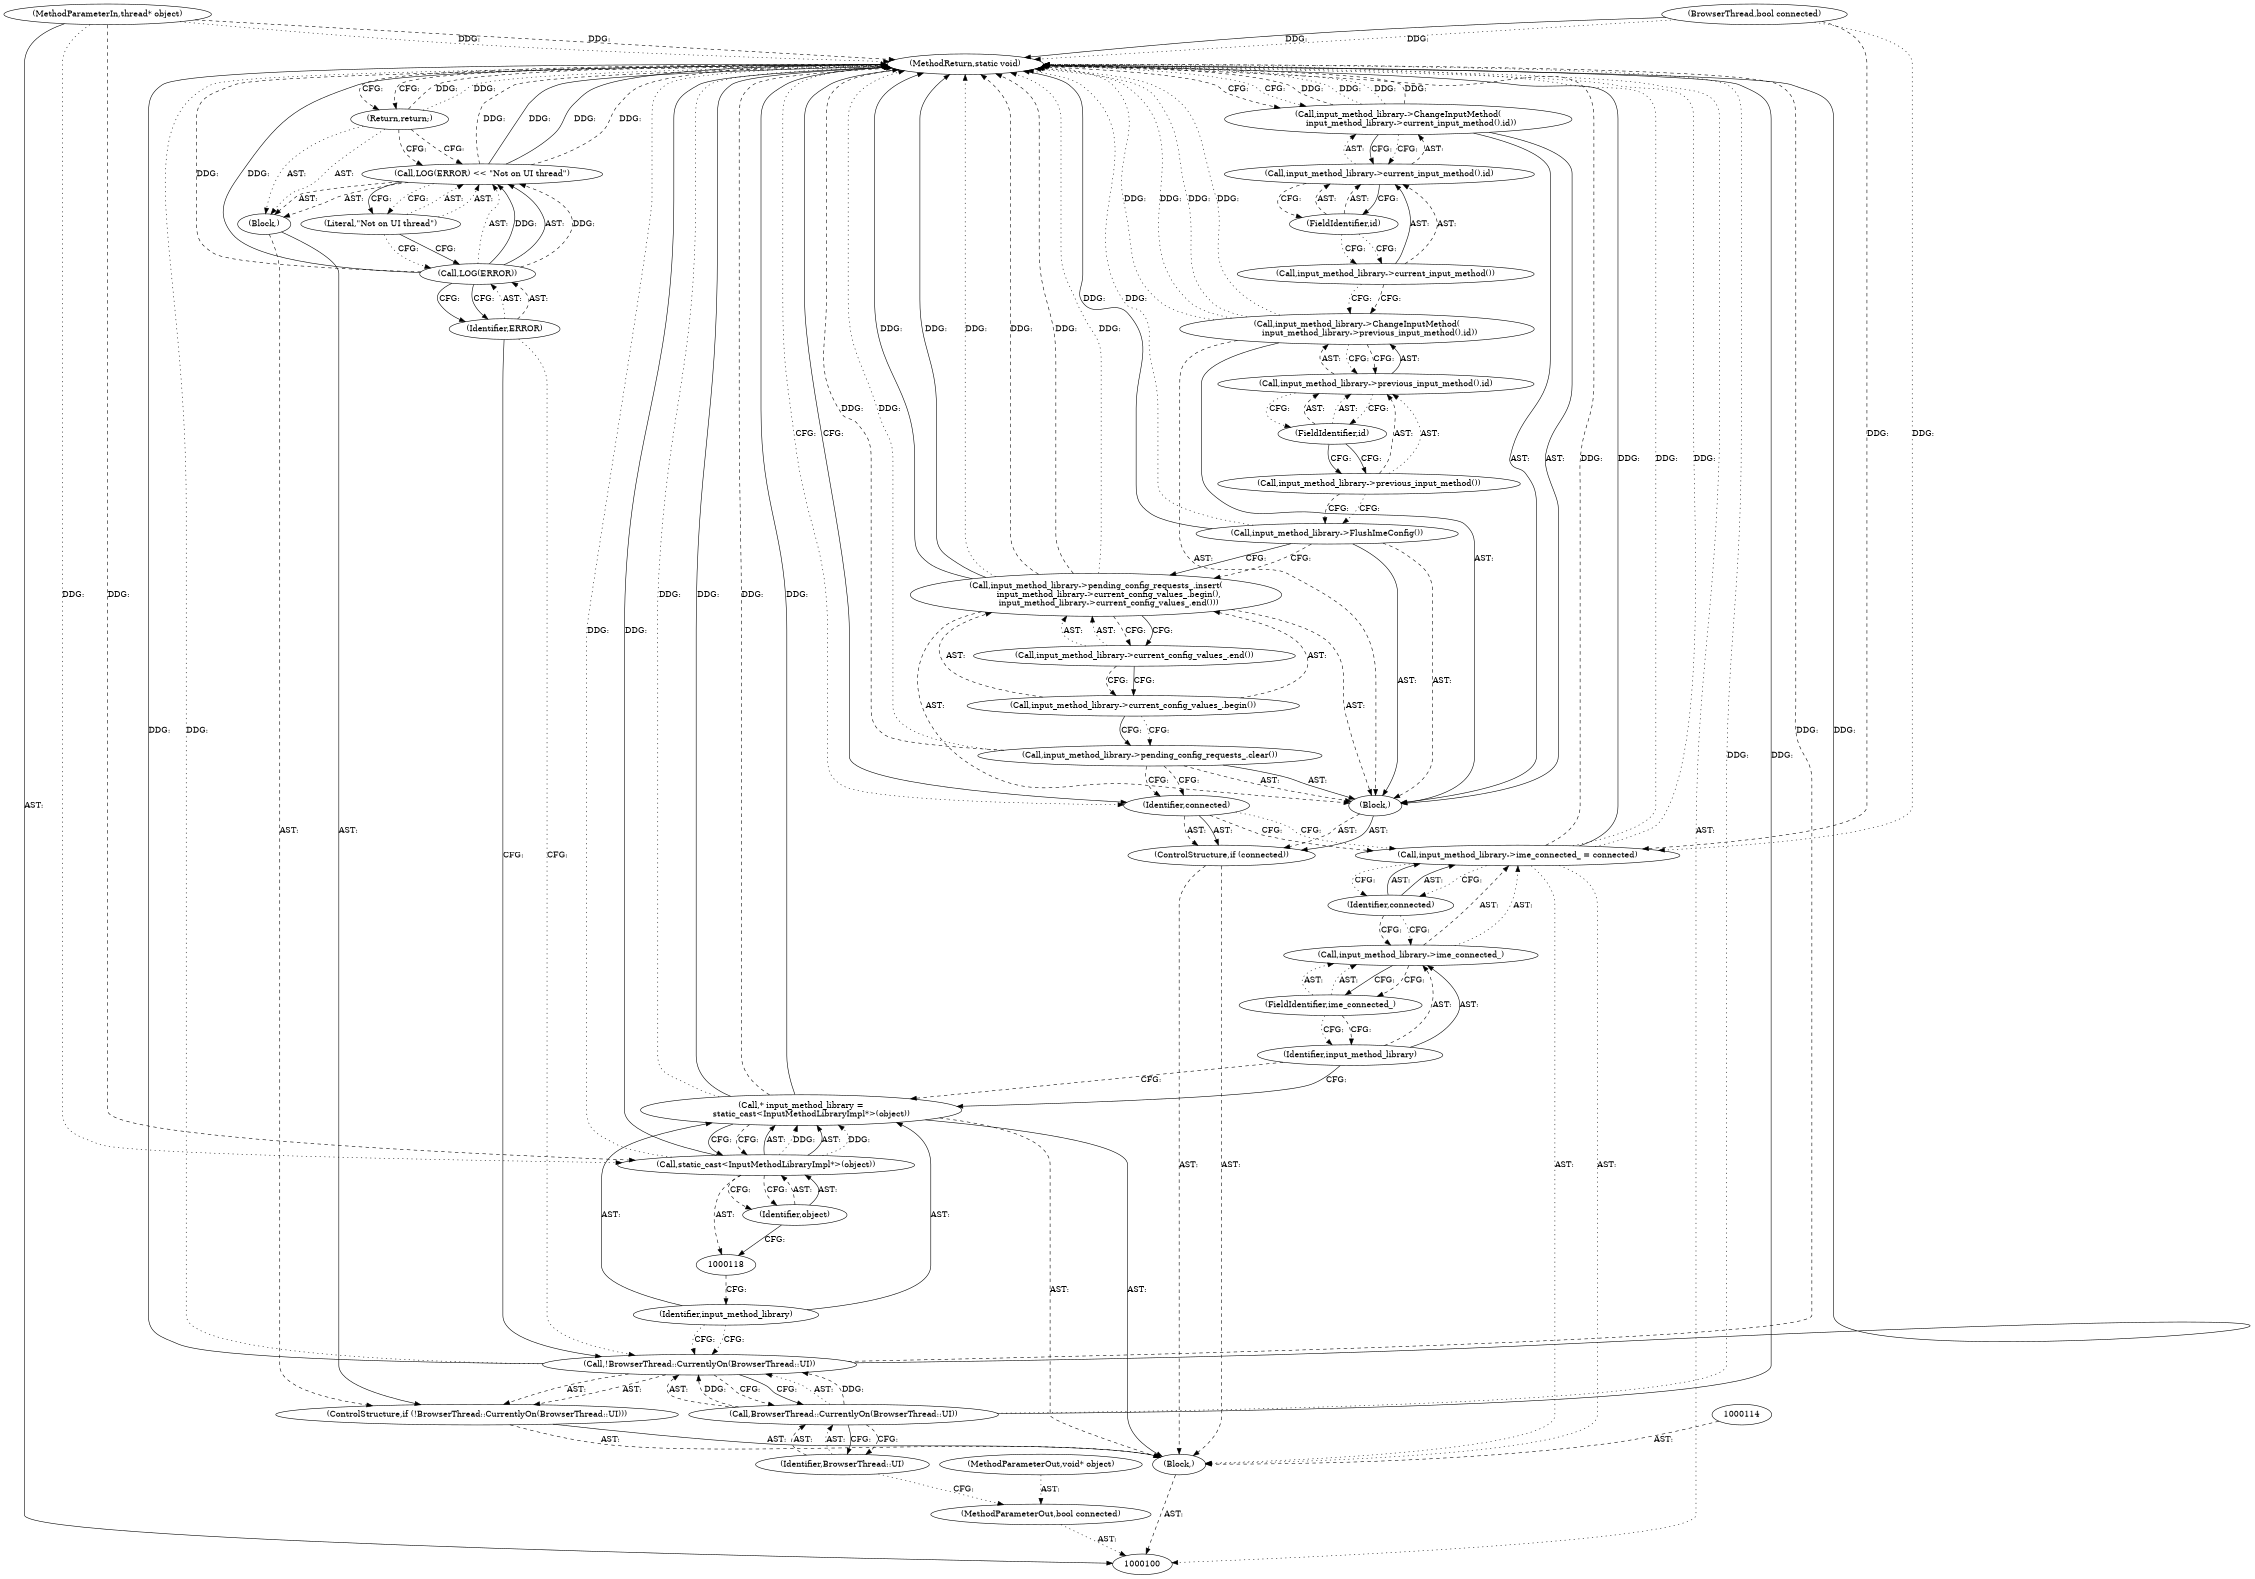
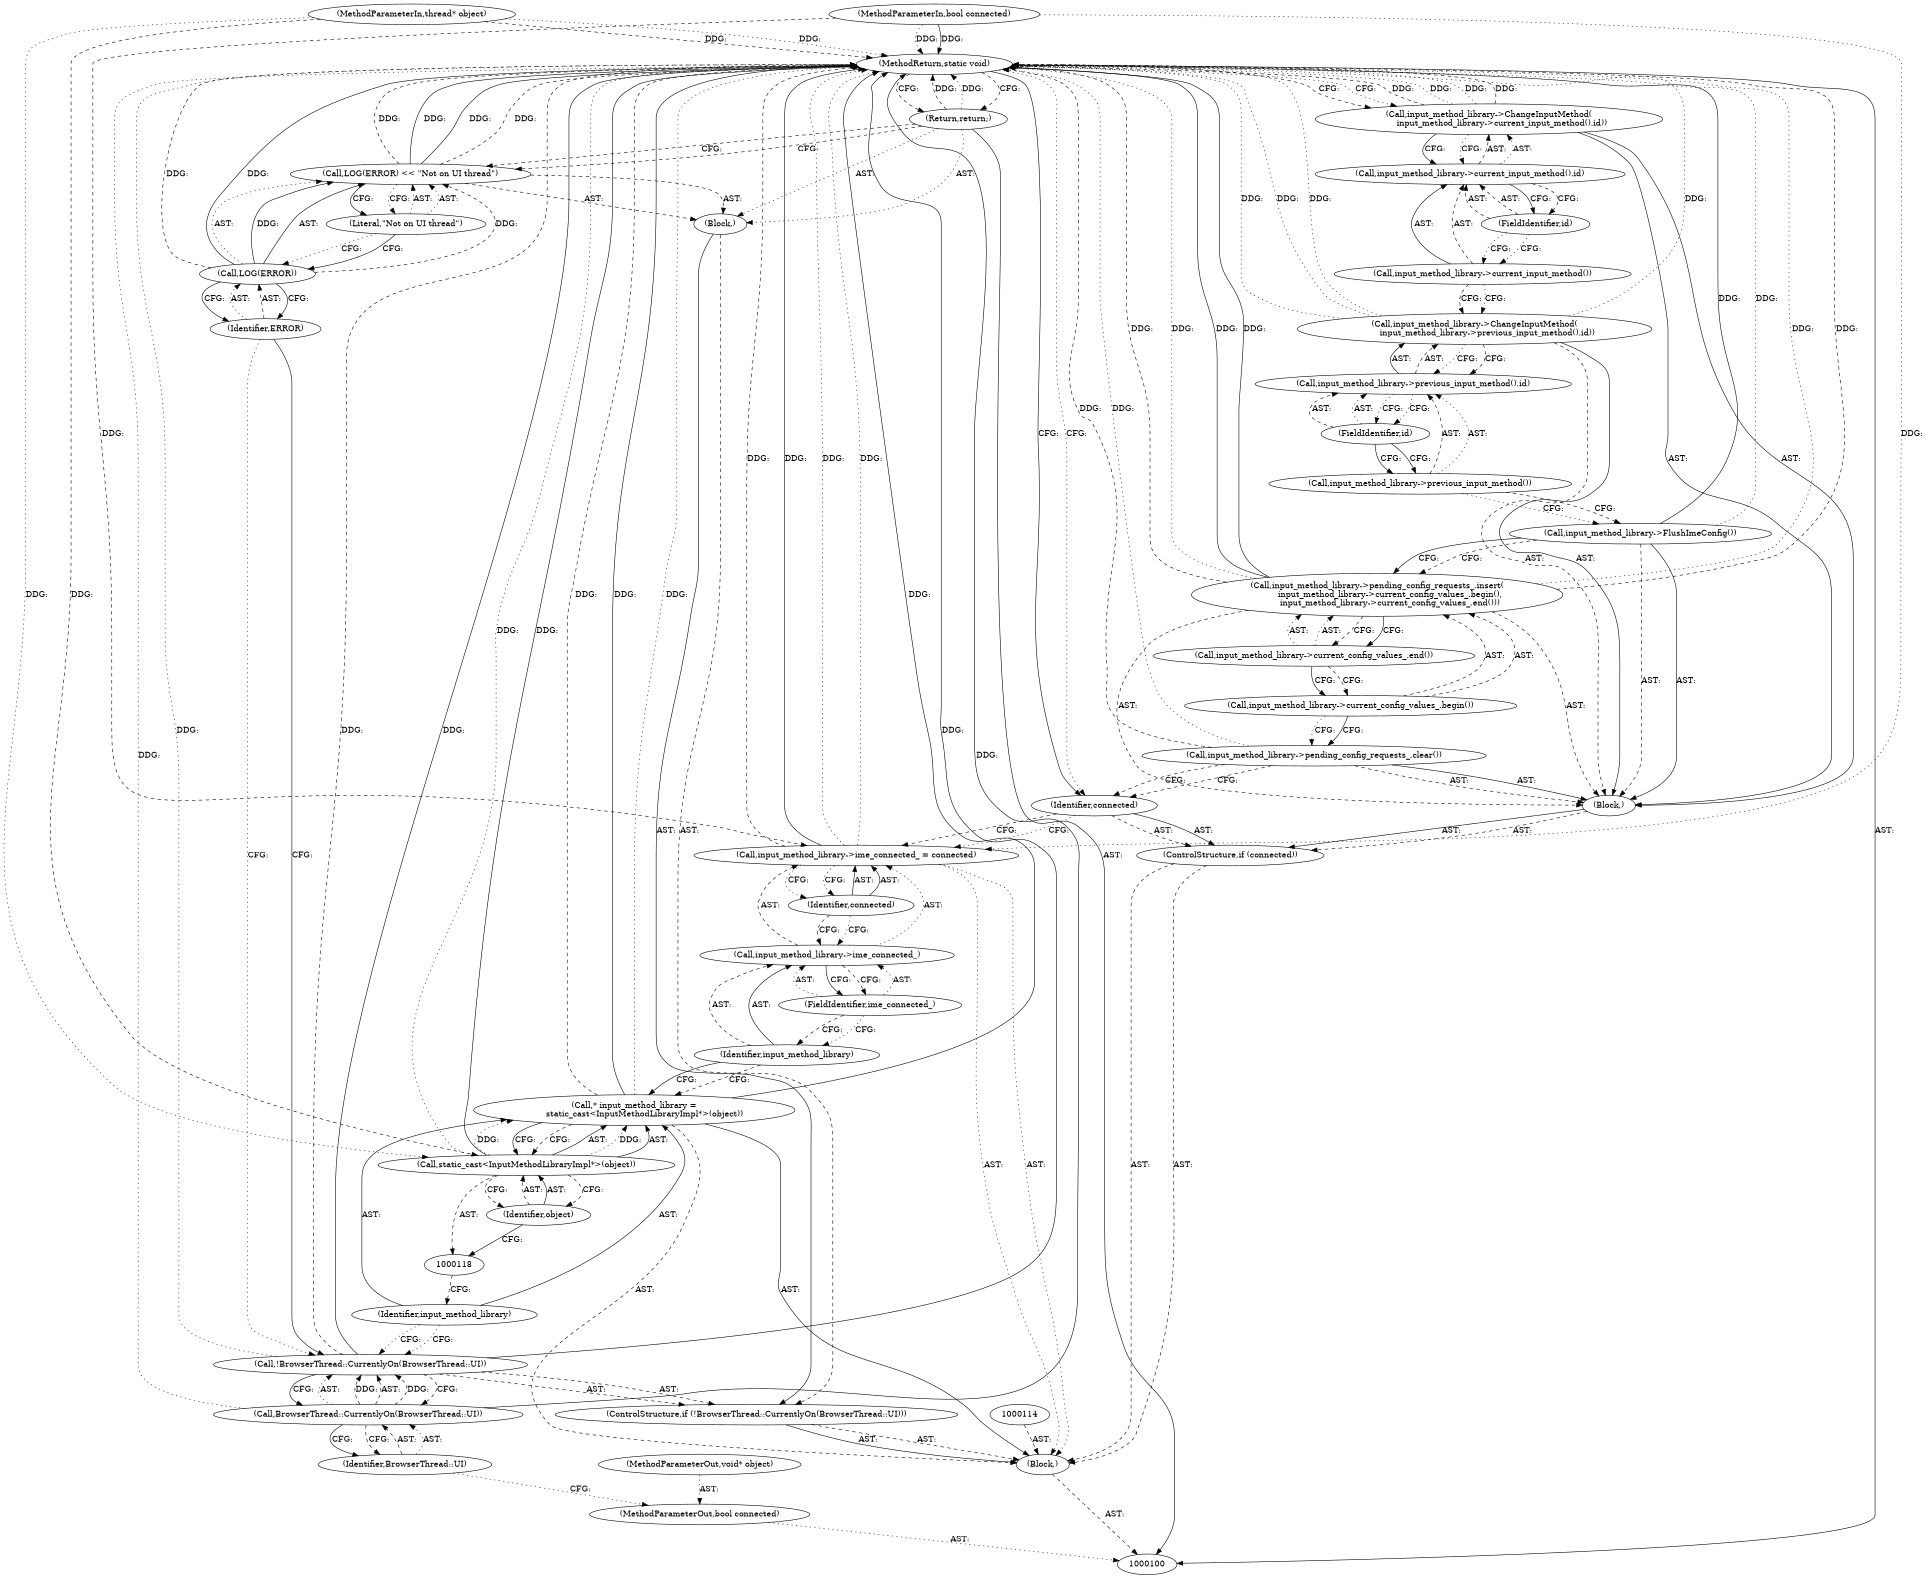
(1755, 14) -> (934, 14)
(1700, 731) -> (1875, 725)
(24, 1301) -> (1078, 826)
